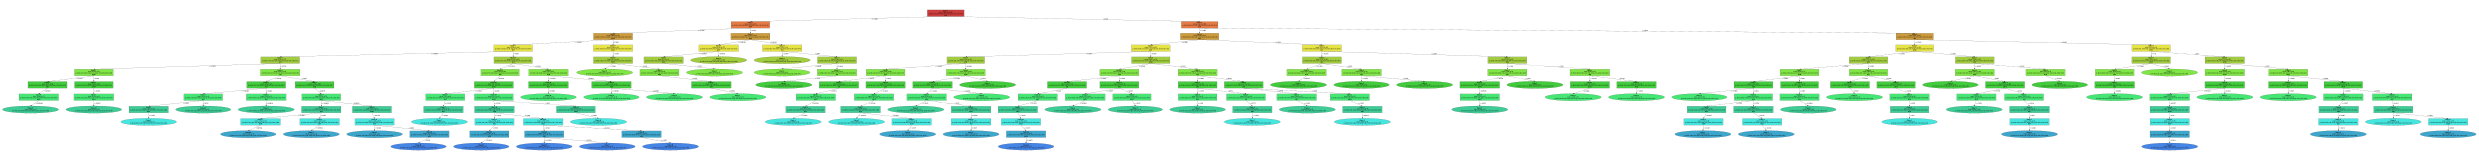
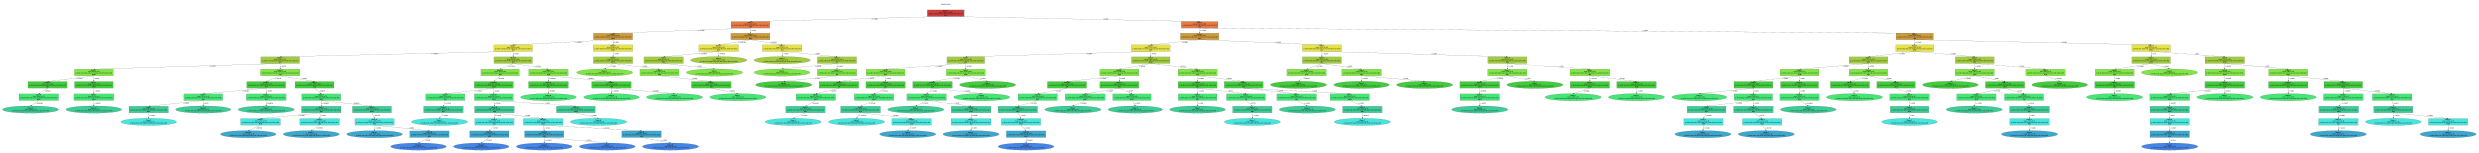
none -> (946, 4)
